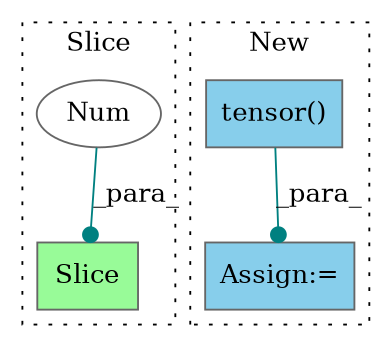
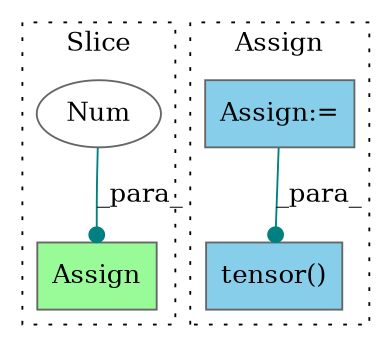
(280, 44) -> (280, 44)
(277, 187) -> (277, 187)
(88, 276) -> (97, 276)
